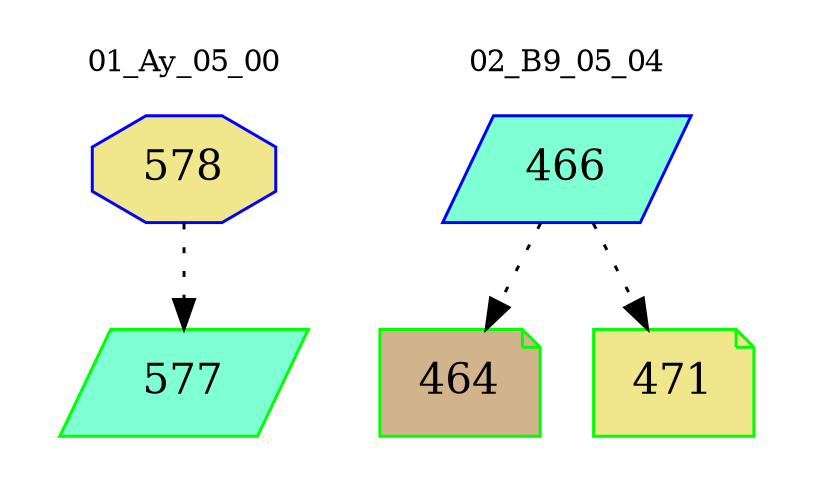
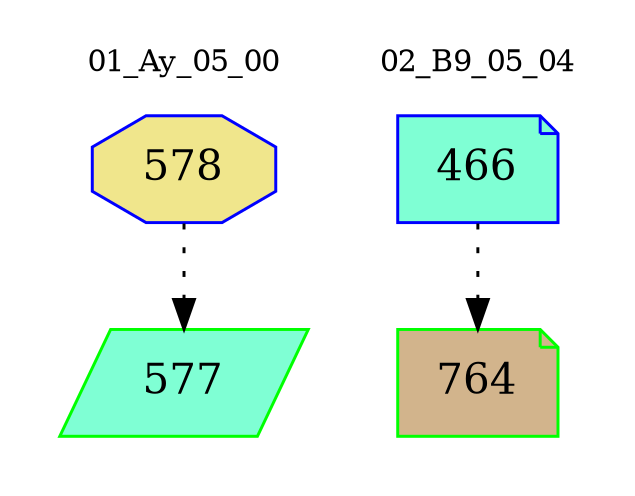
(567, 169) -> (478, 169)
(460, 383) -> (478, 383)
(674, 383) -> none
